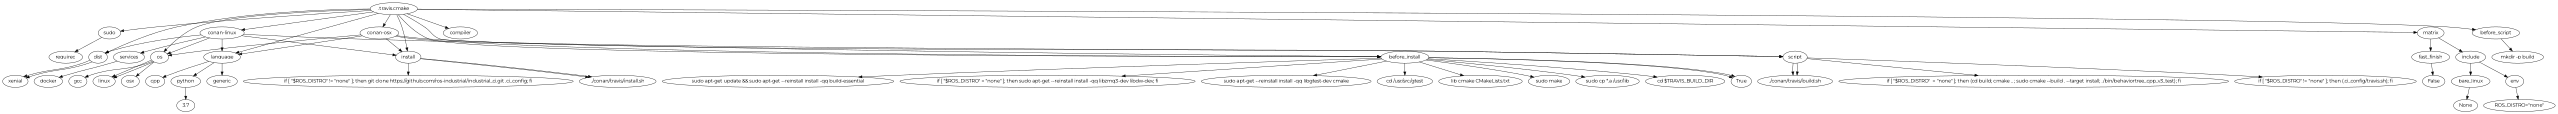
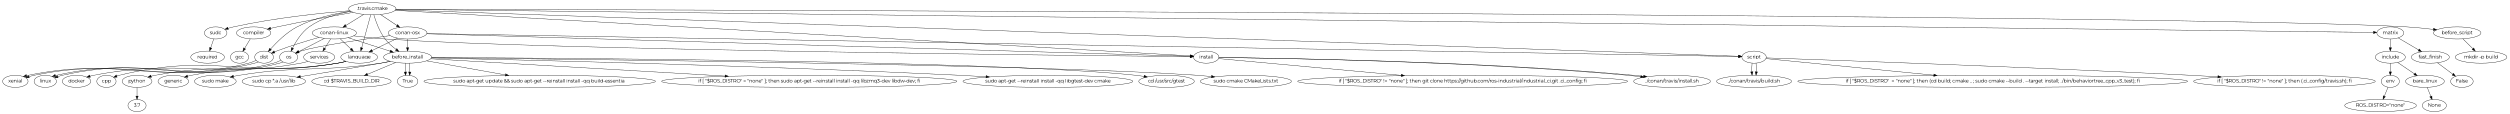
(120, 69) -> (247, 44)
(130, 81) -> none
(1480, 81) -> (1246, 81)
